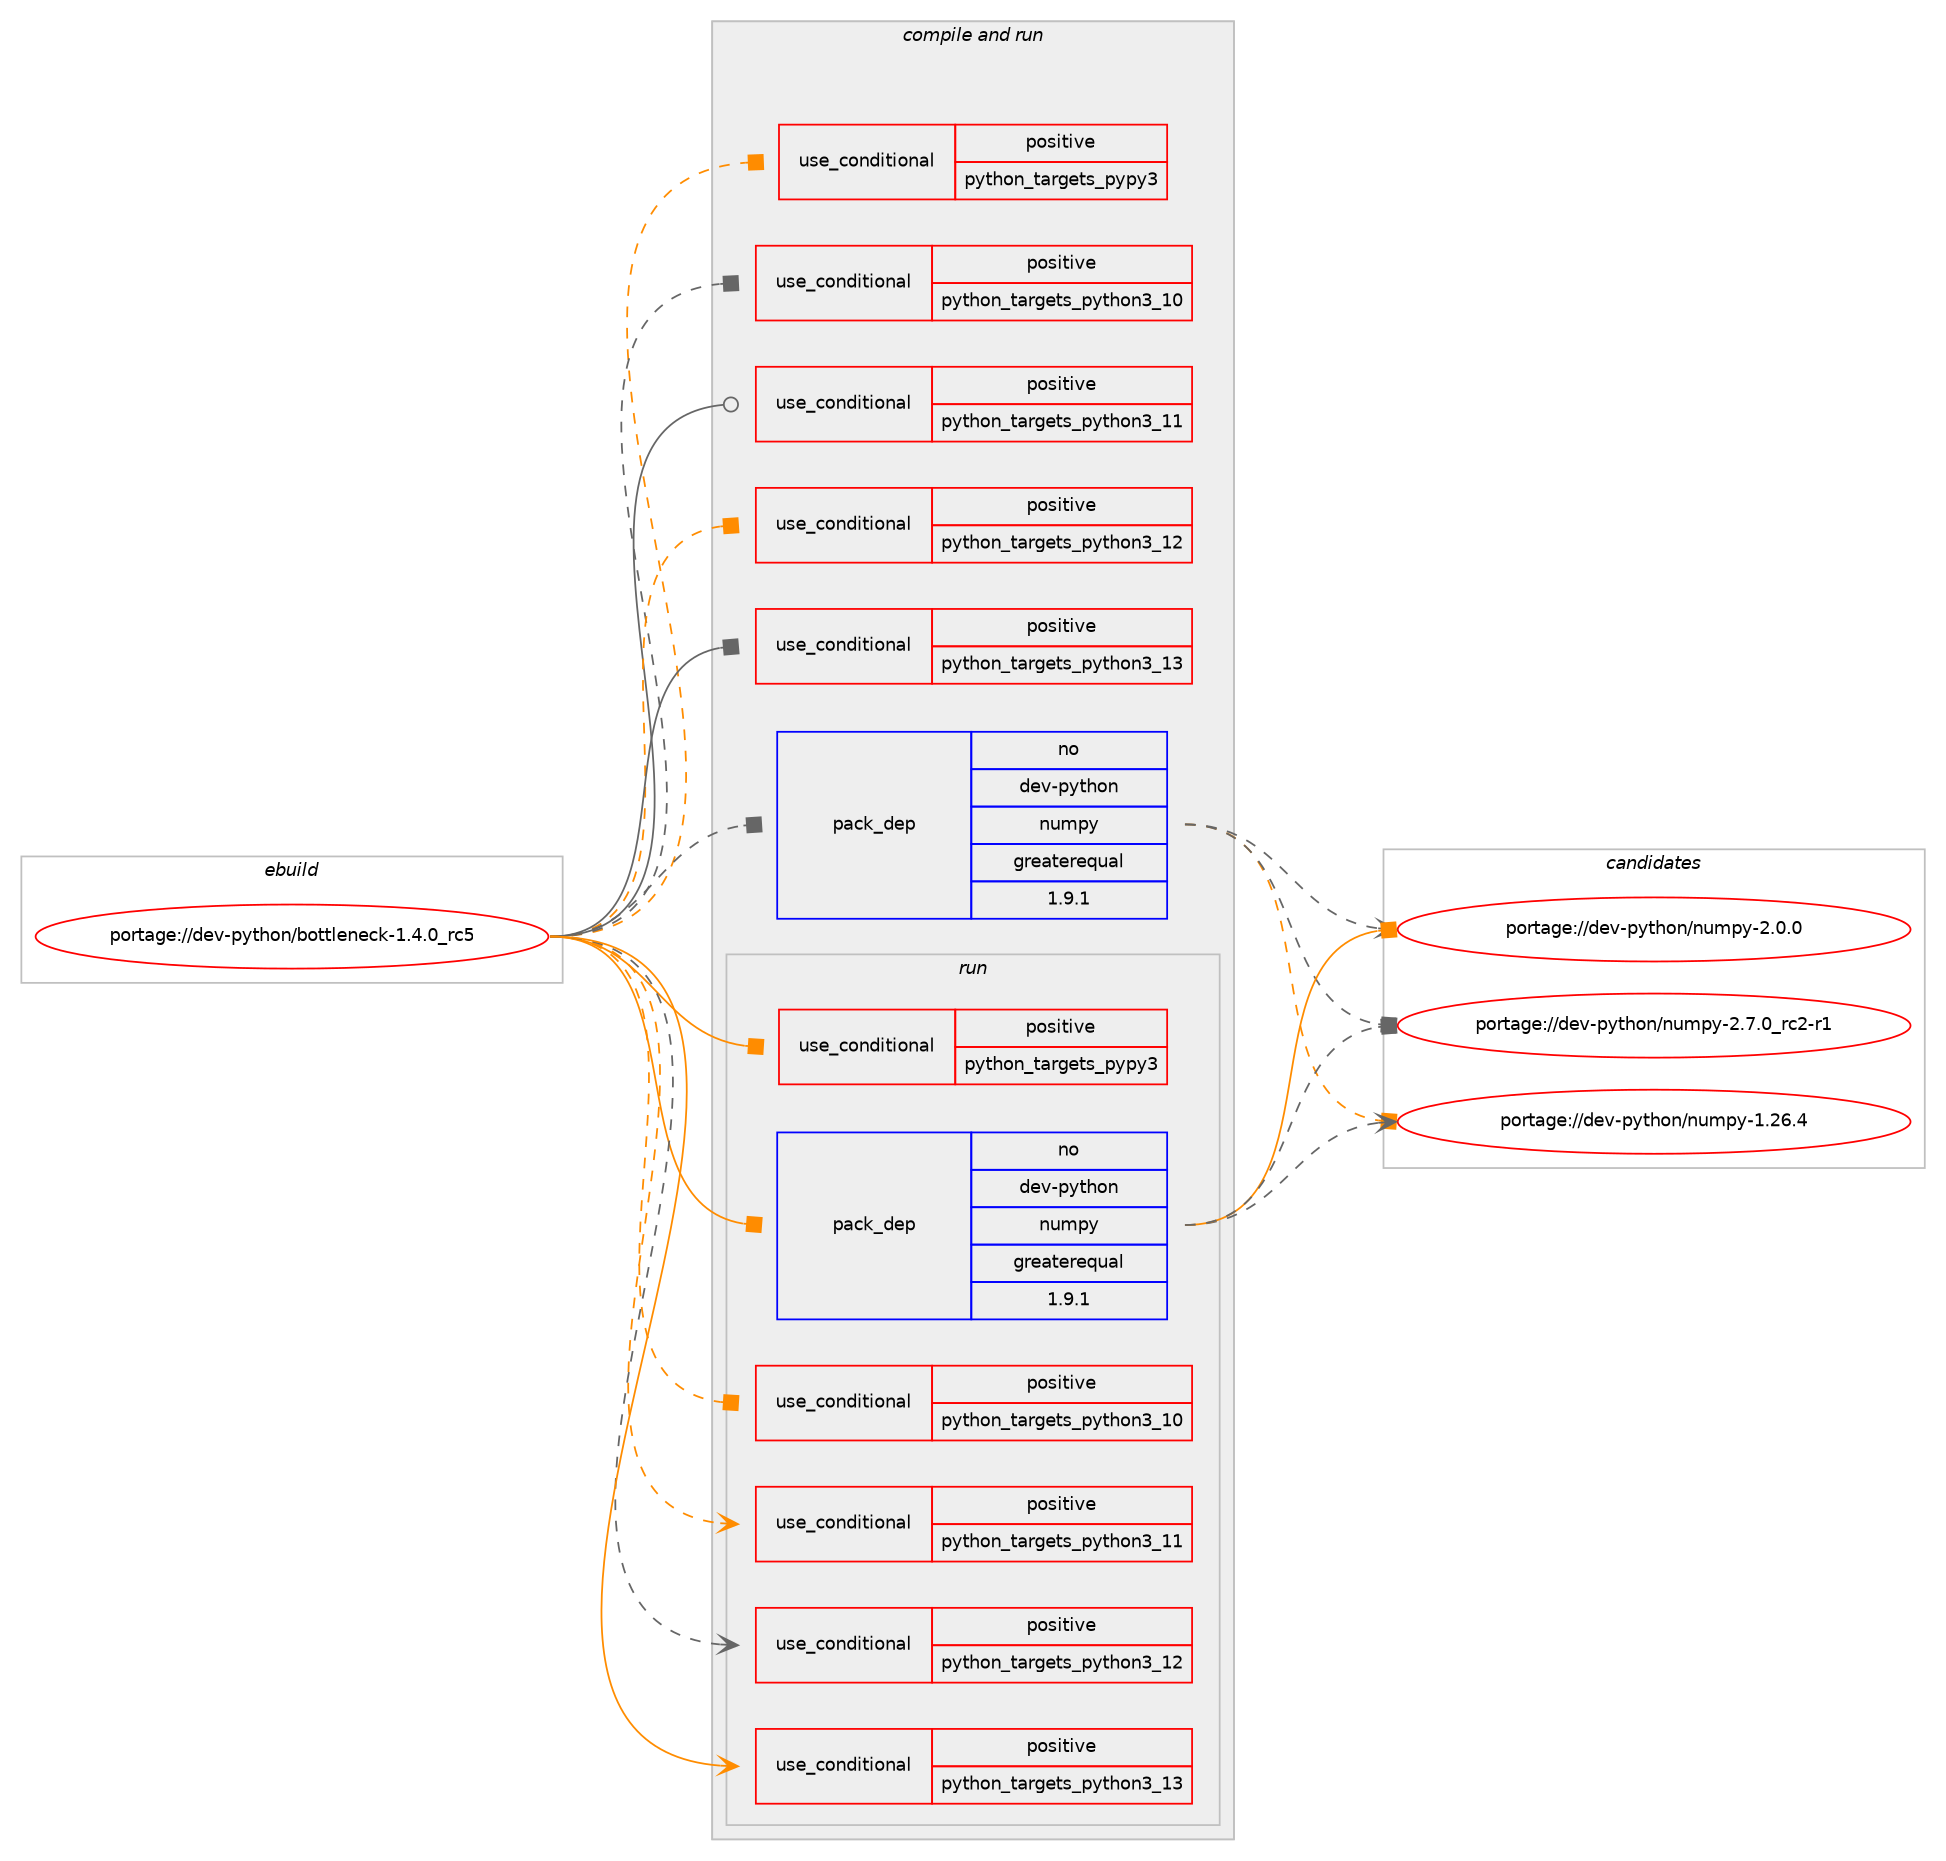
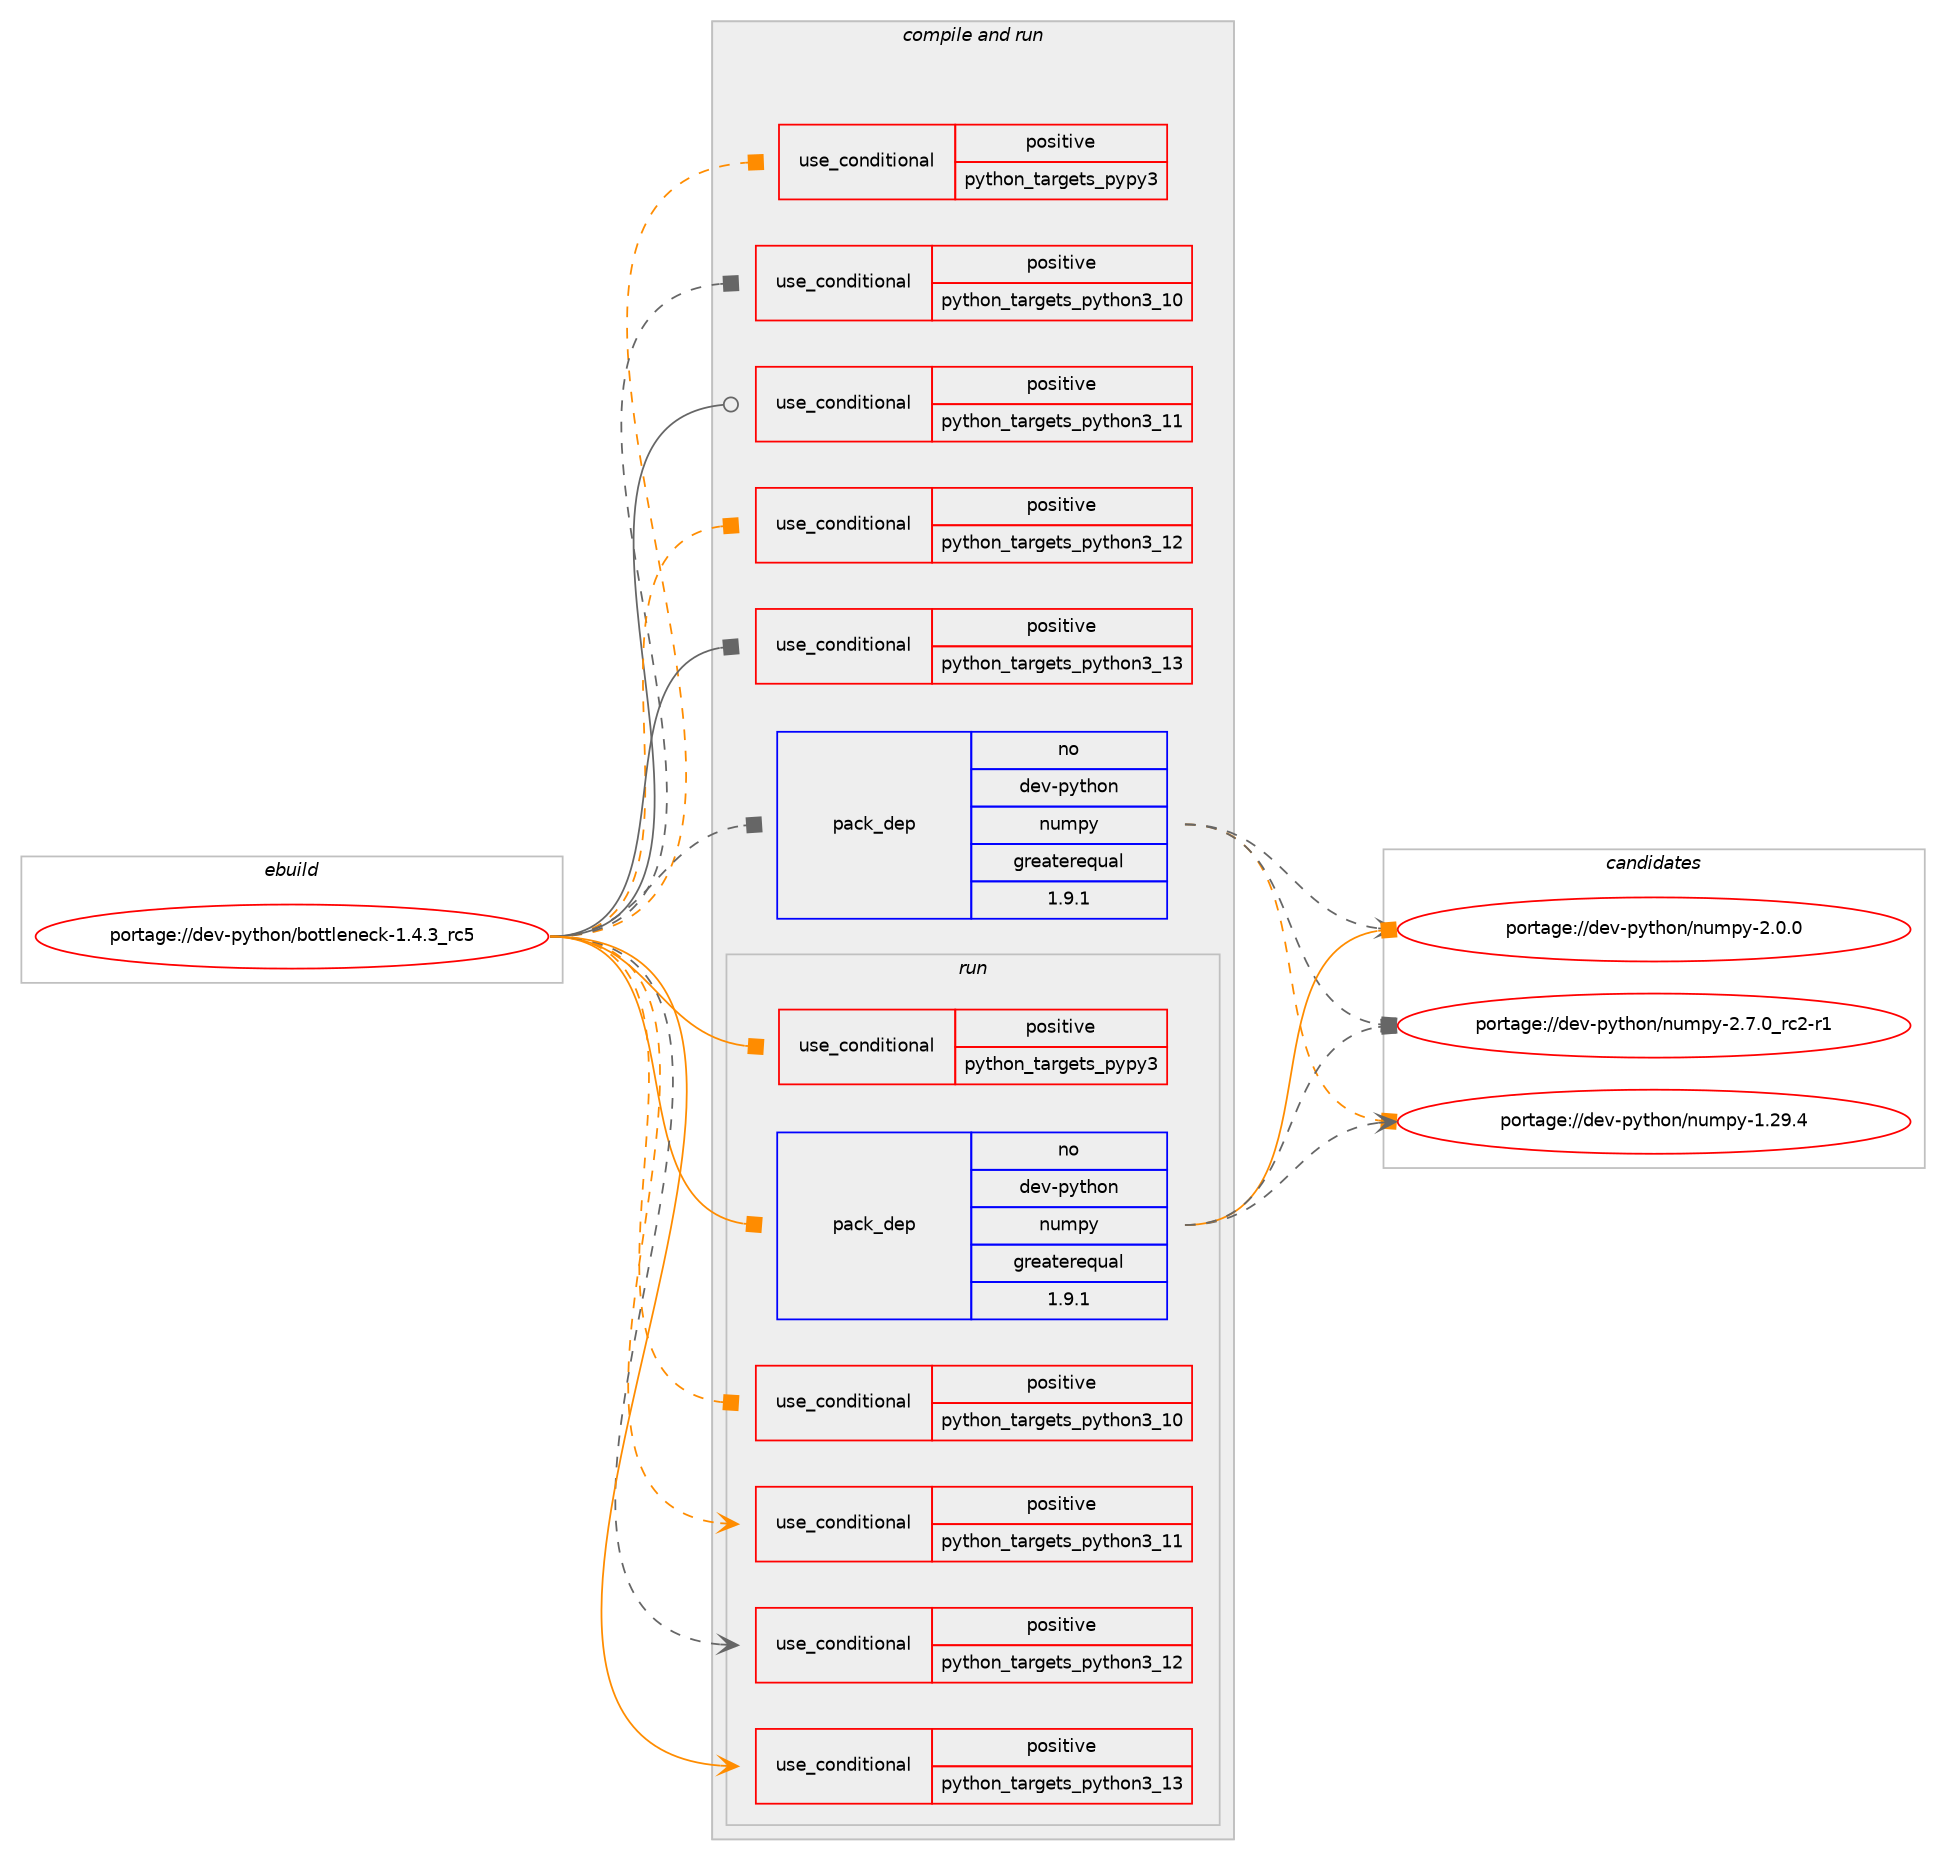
(292, 937) -> (292, 937)
(1654, 1122) -> (1654, 1122)
